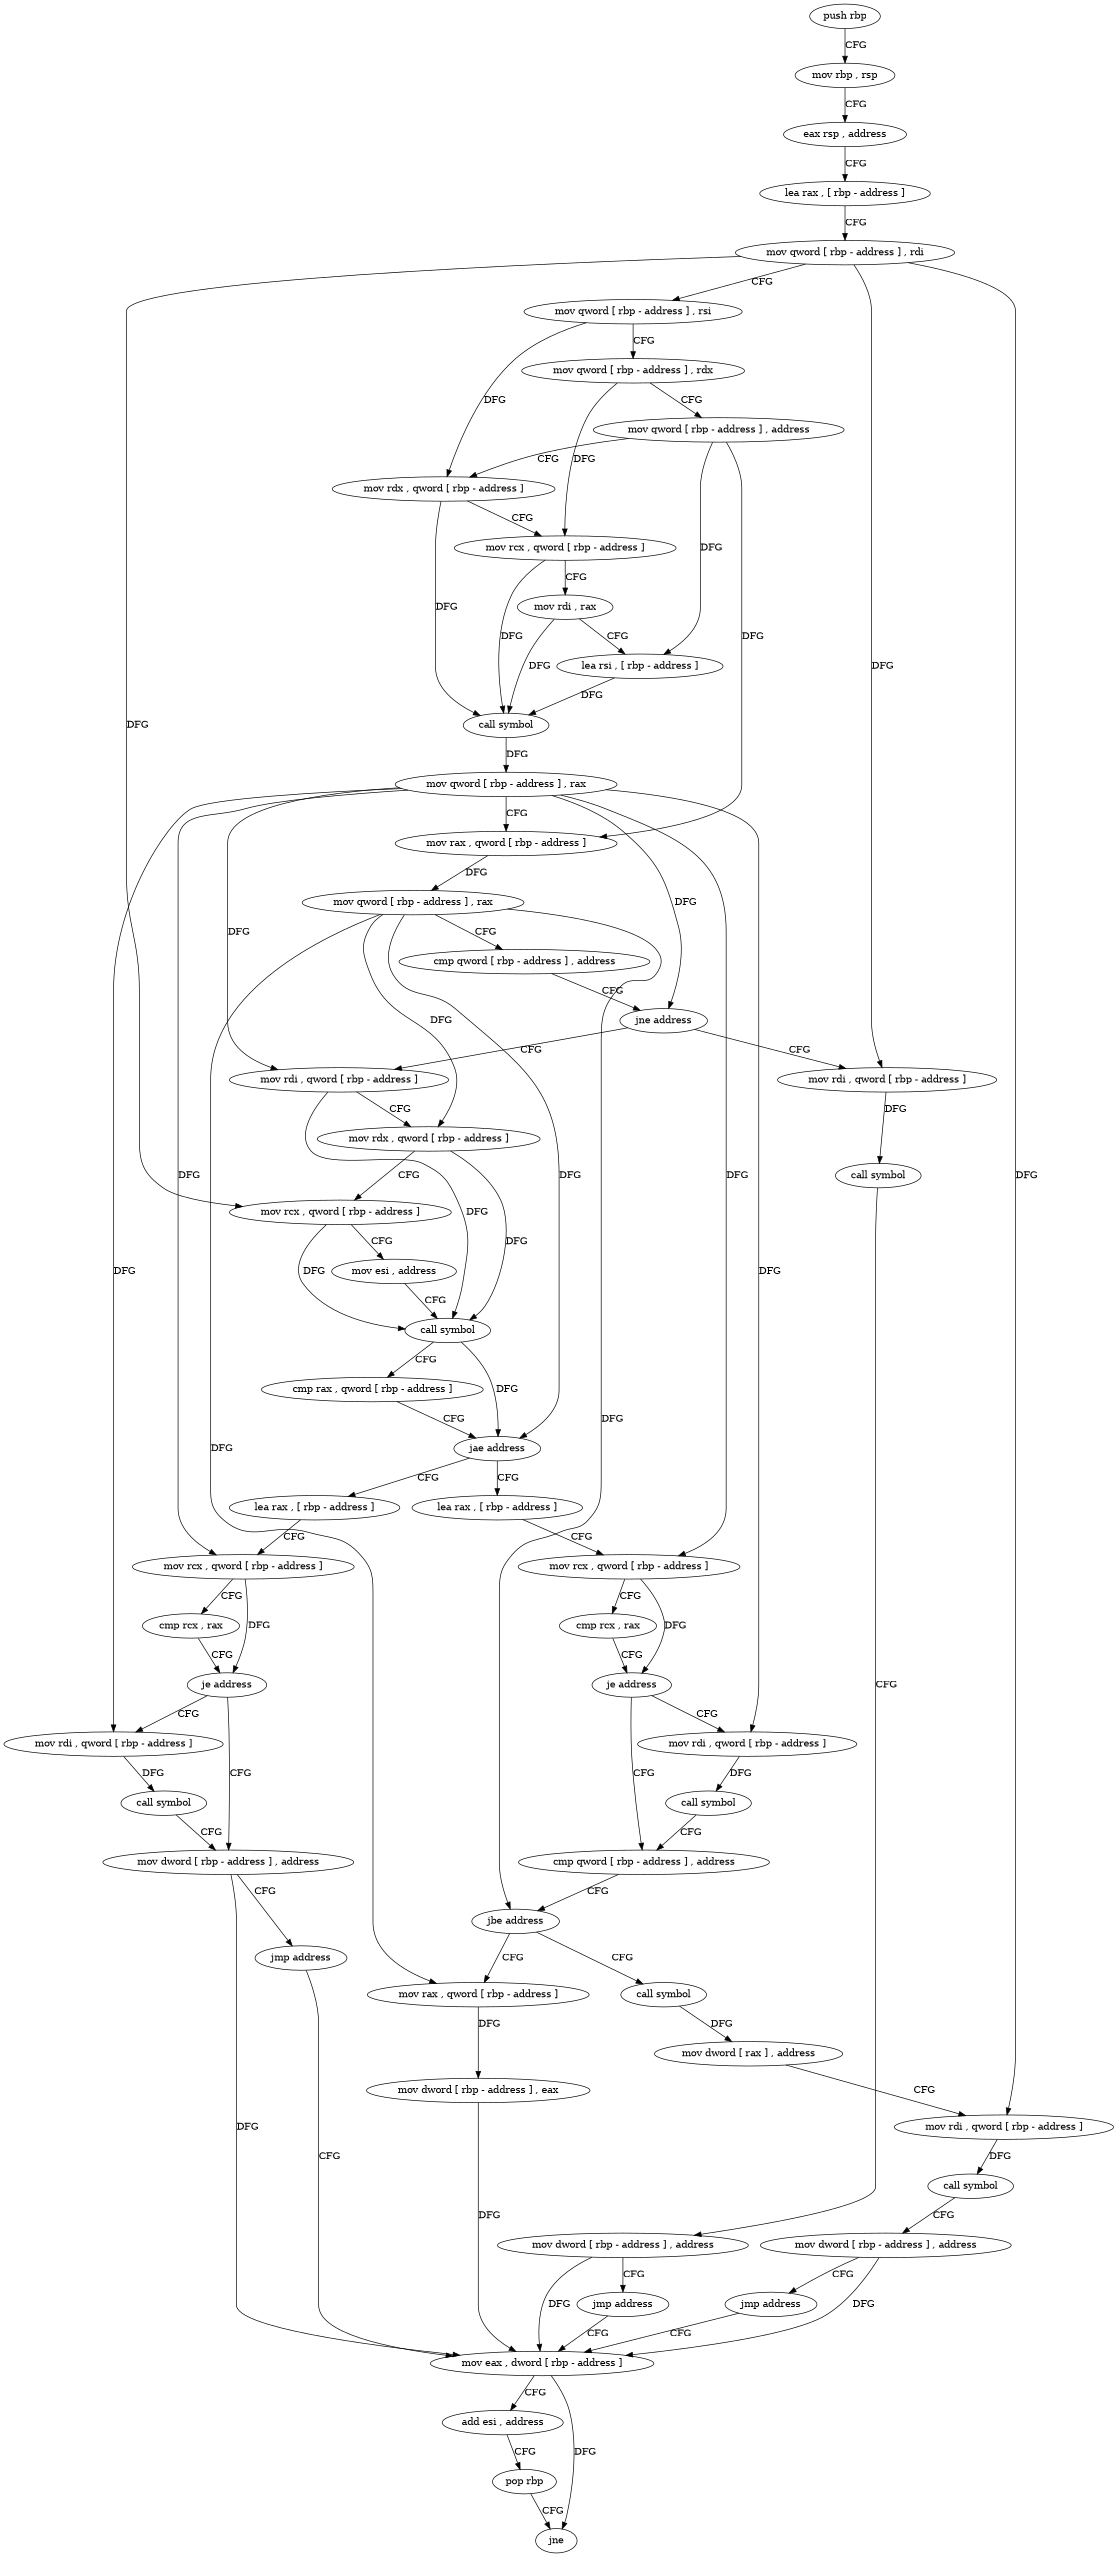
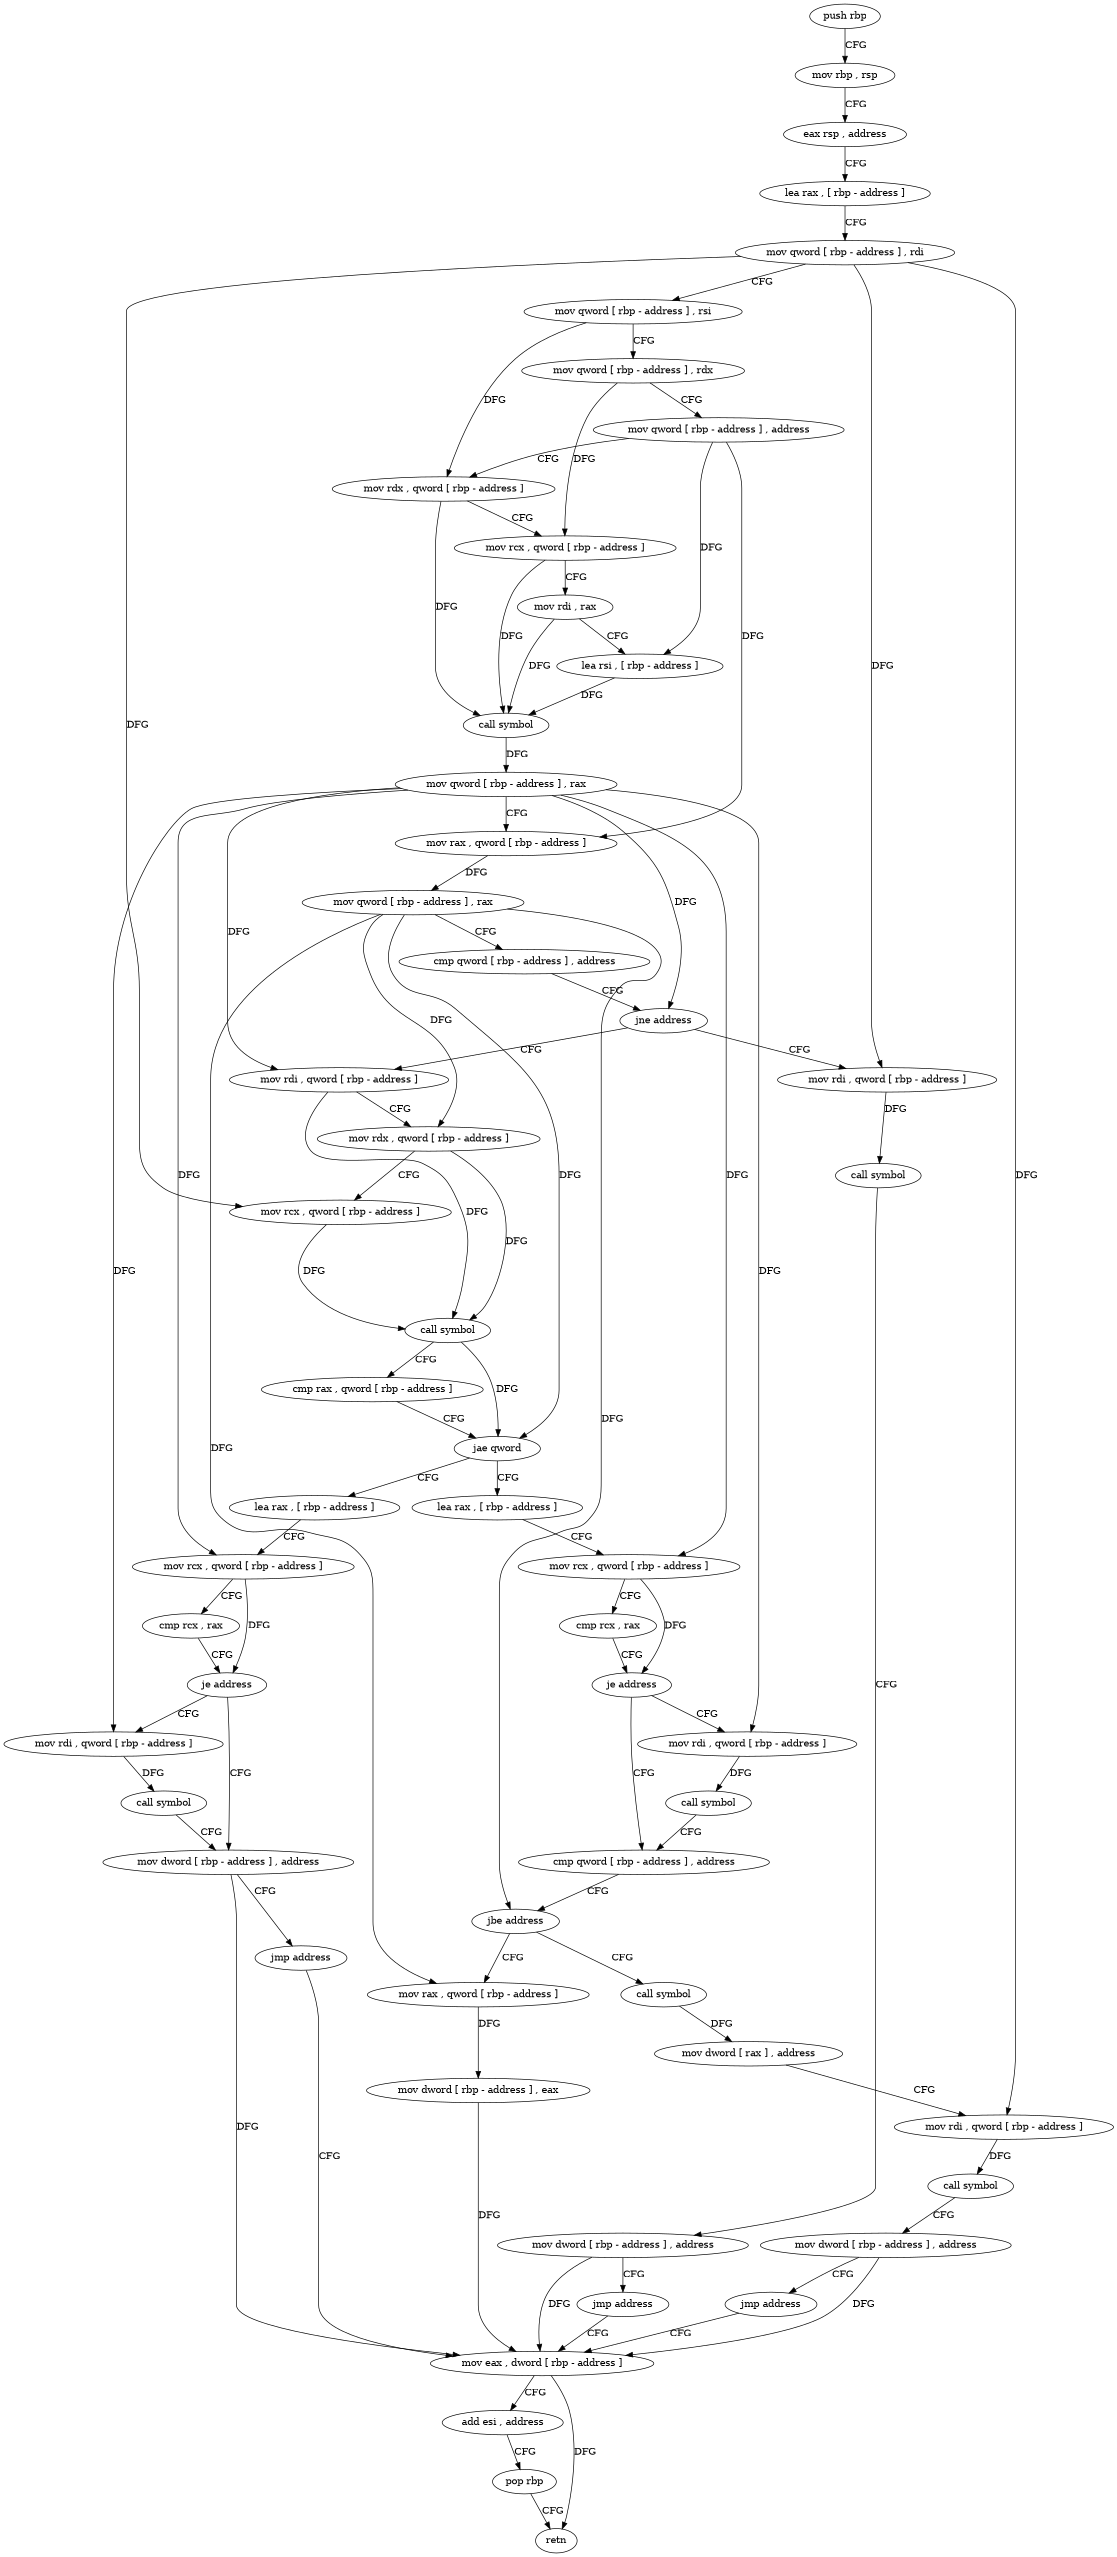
(394, 1271) -> none
(497, 1449) -> (497, 1449)
(556, 2541) -> (556, 2541)
